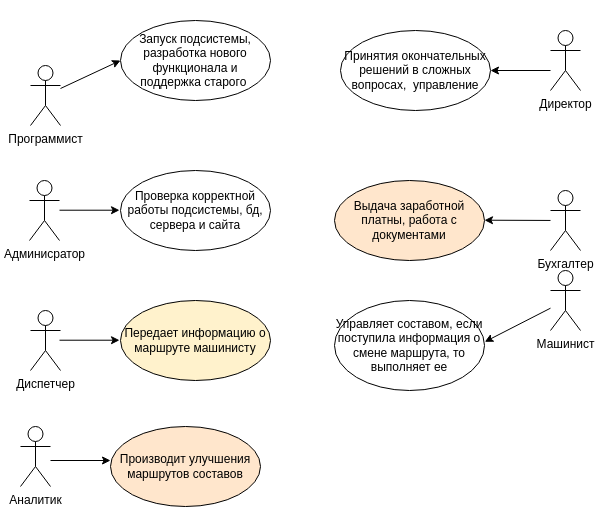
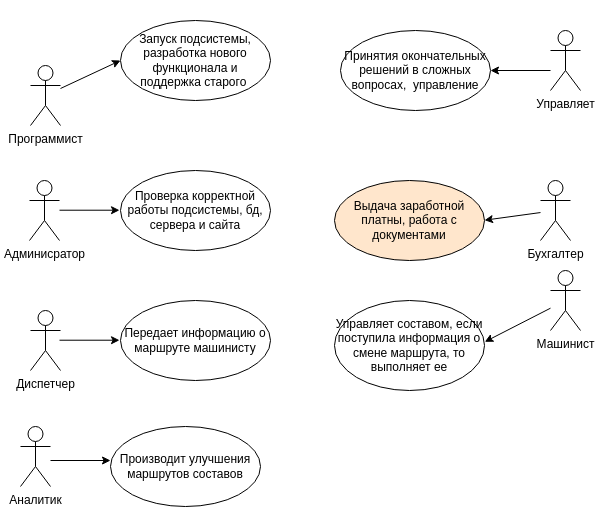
(566, 105) -> (566, 105)
(566, 221) -> (556, 211)
(196, 341) -> (196, 341)
(186, 467) -> (186, 467)
